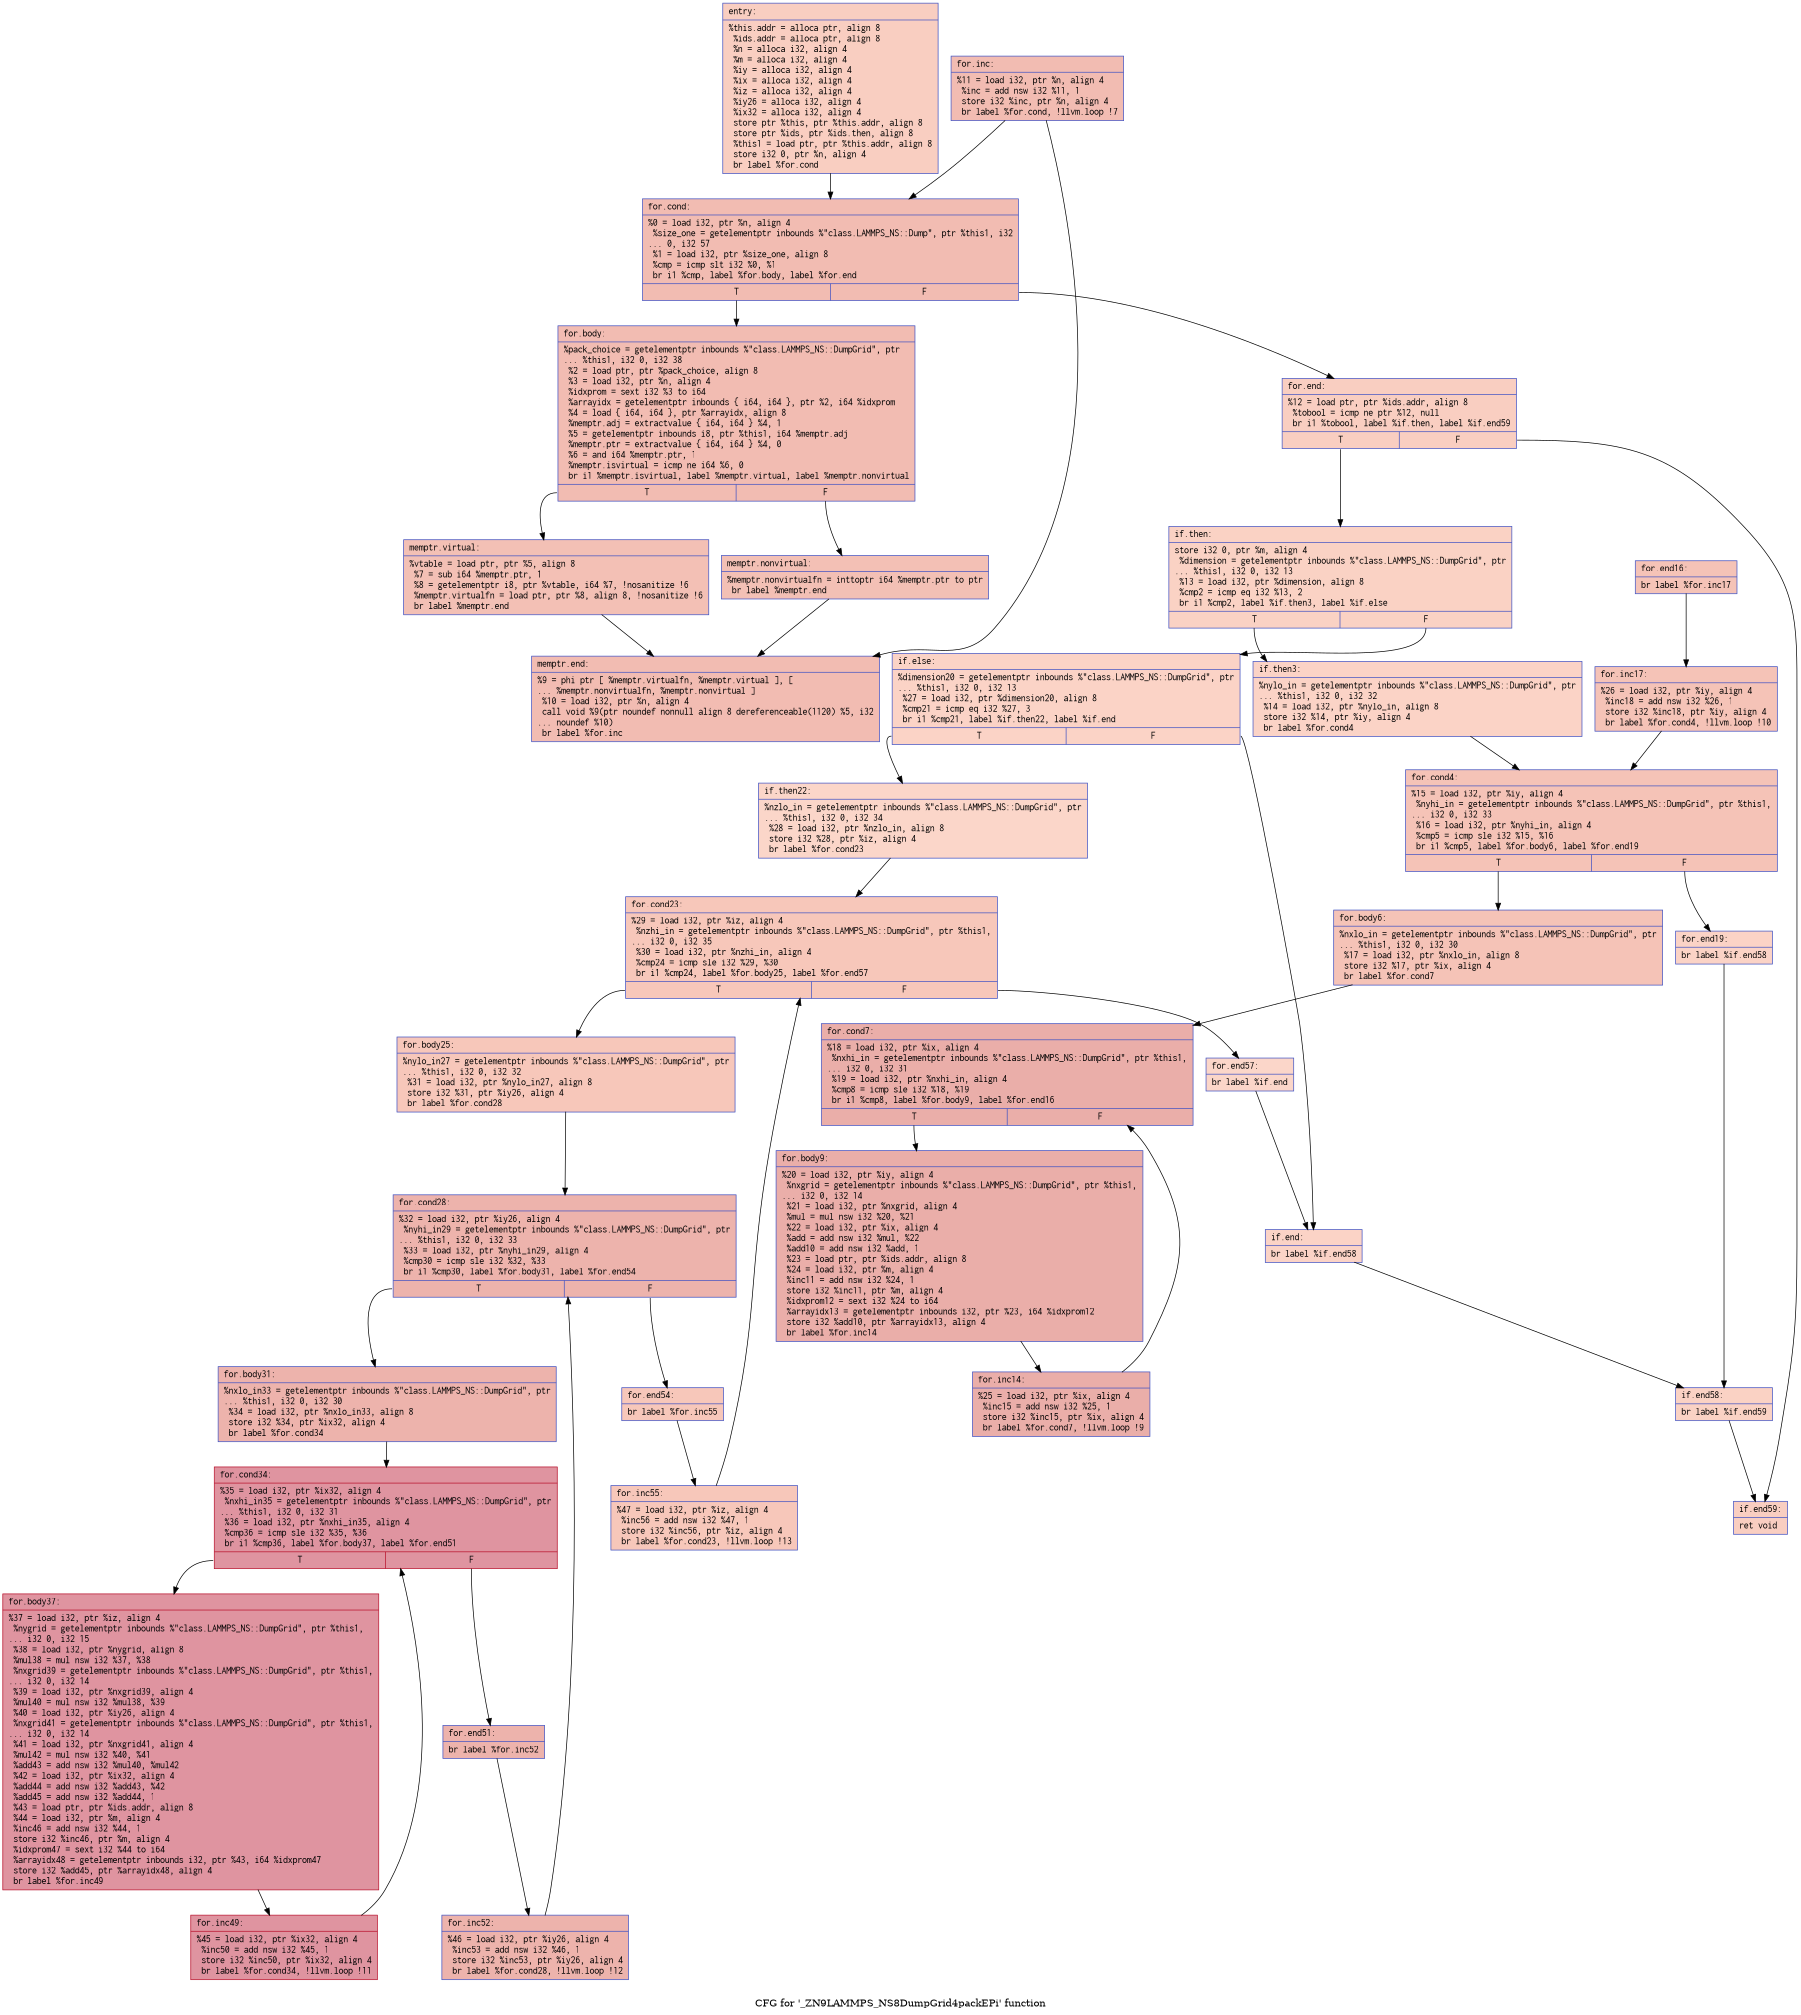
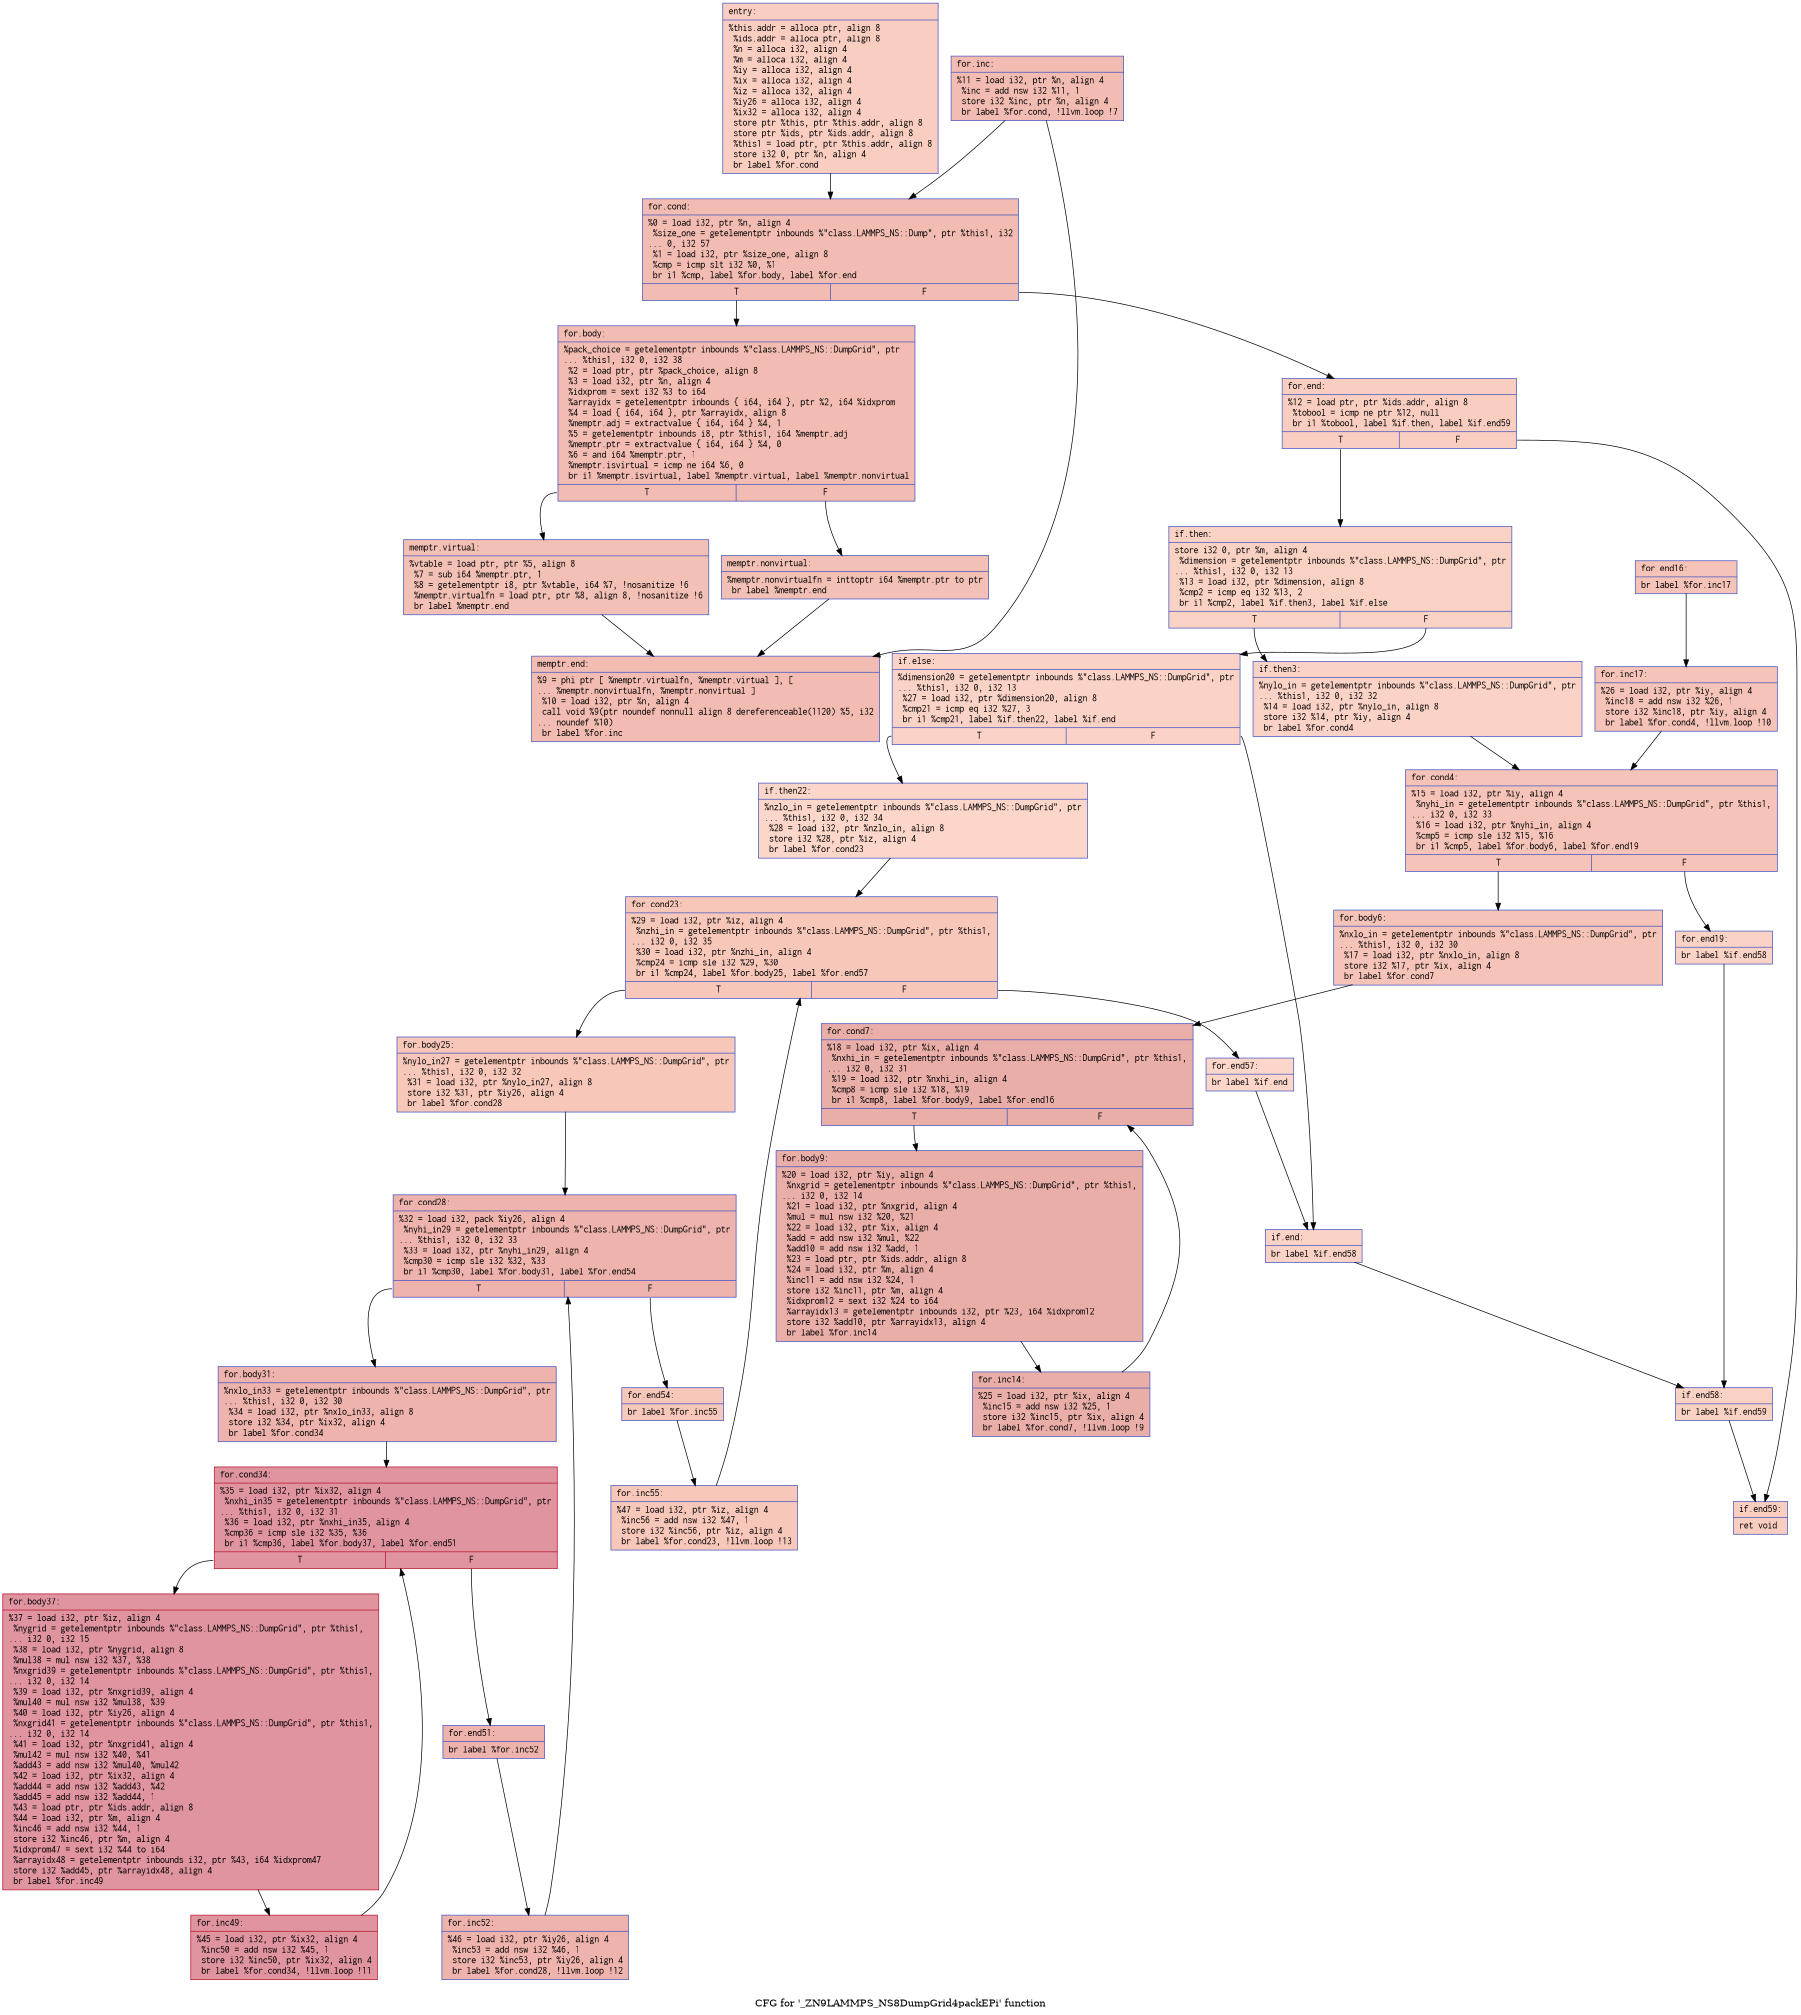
(821, 133) -> (821, 133)
(479, 1219) -> (482, 1219)
